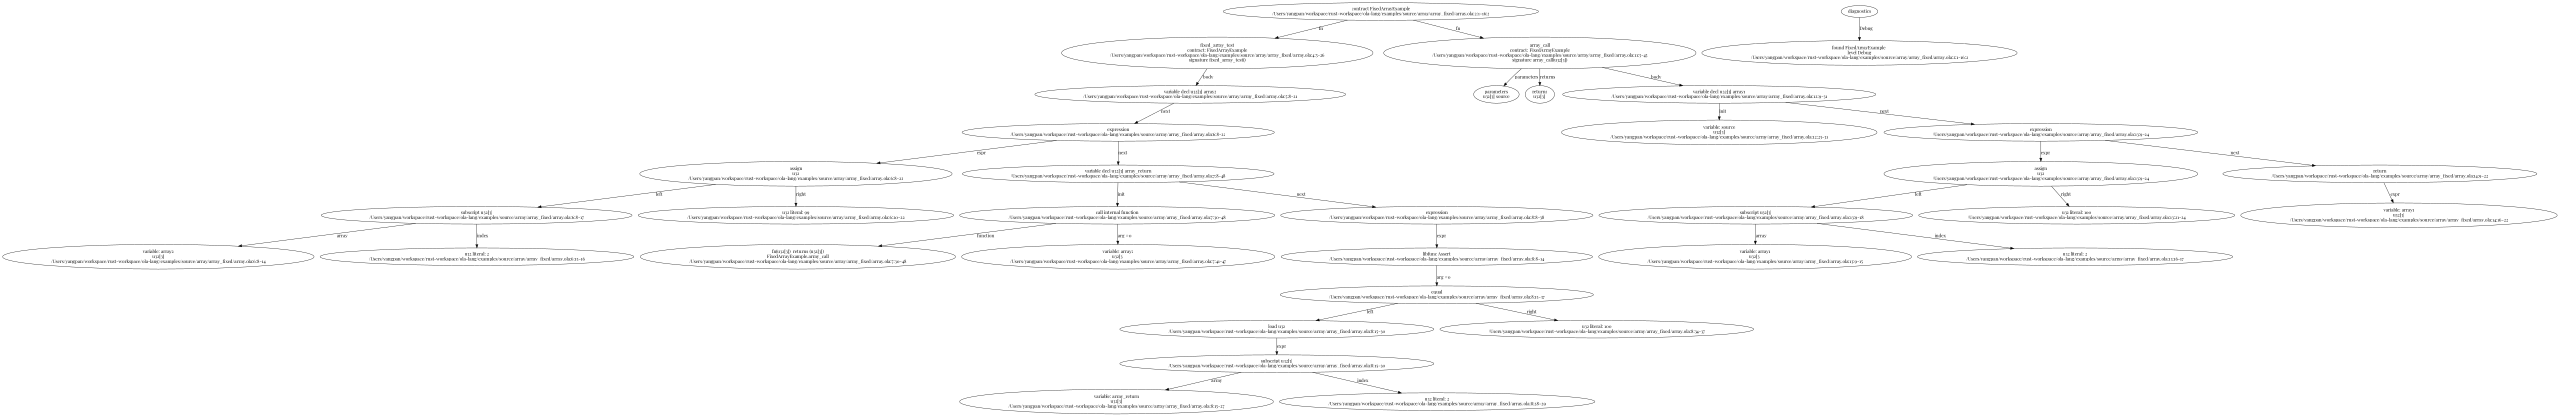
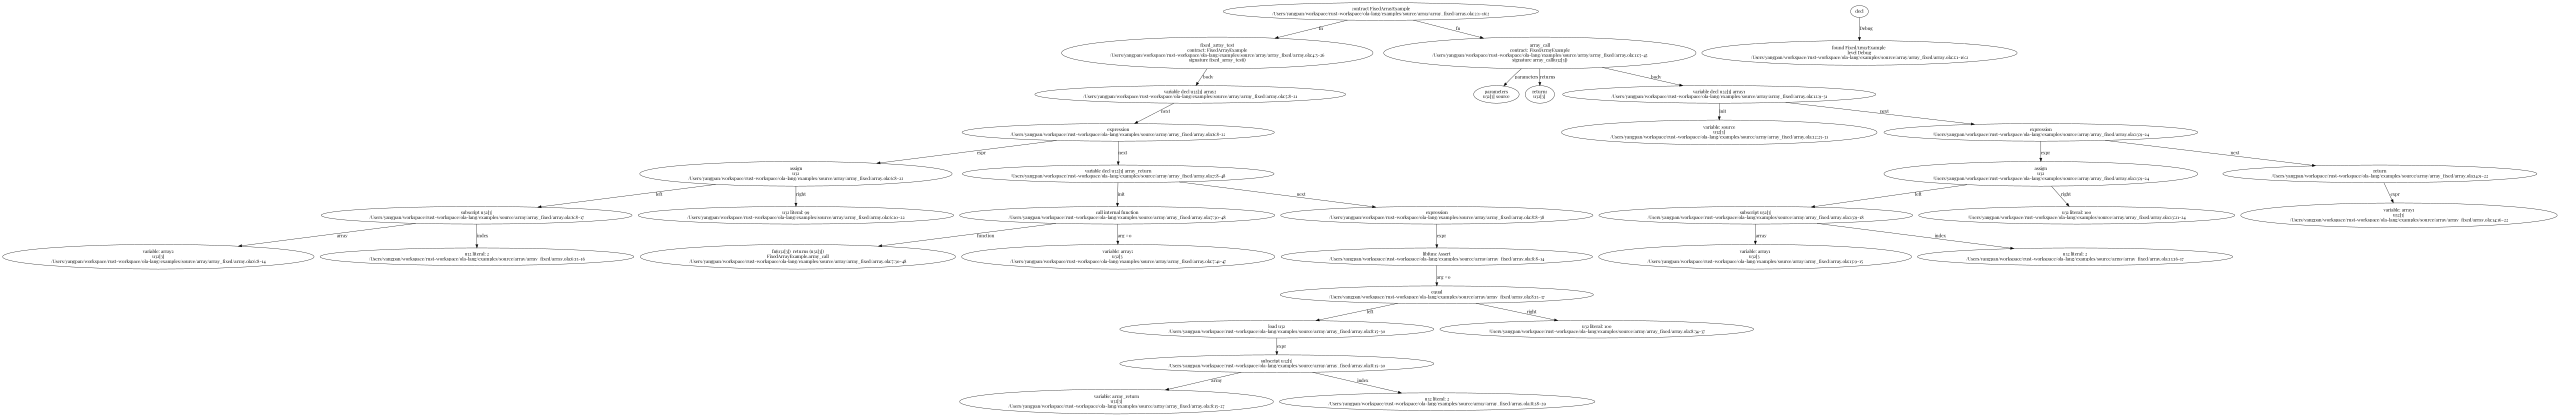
(1859, 11) -> (1859, 11)
